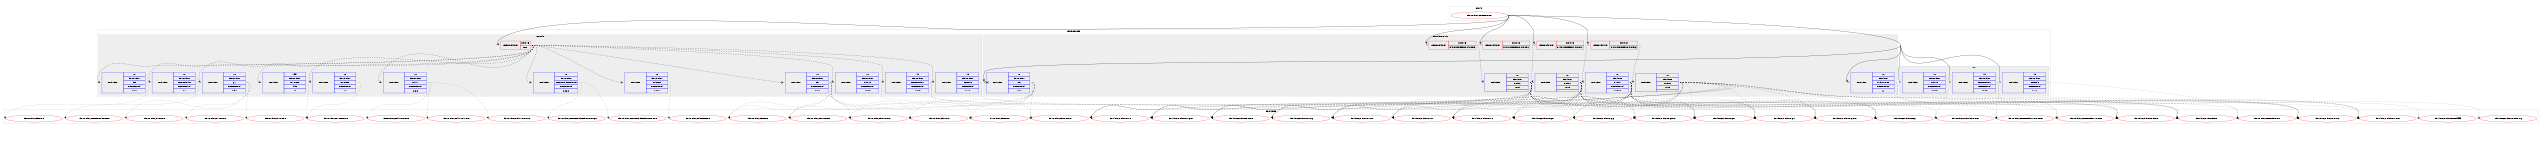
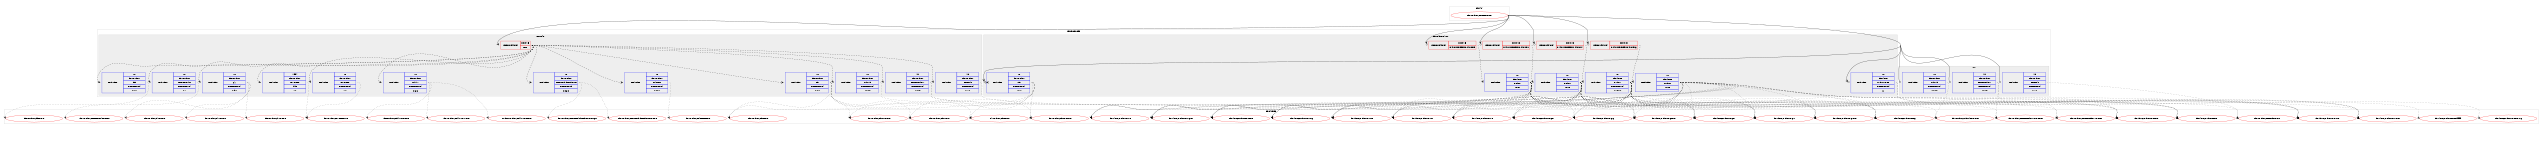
(517, 119) -> (517, 119)
(819, 119) -> none
